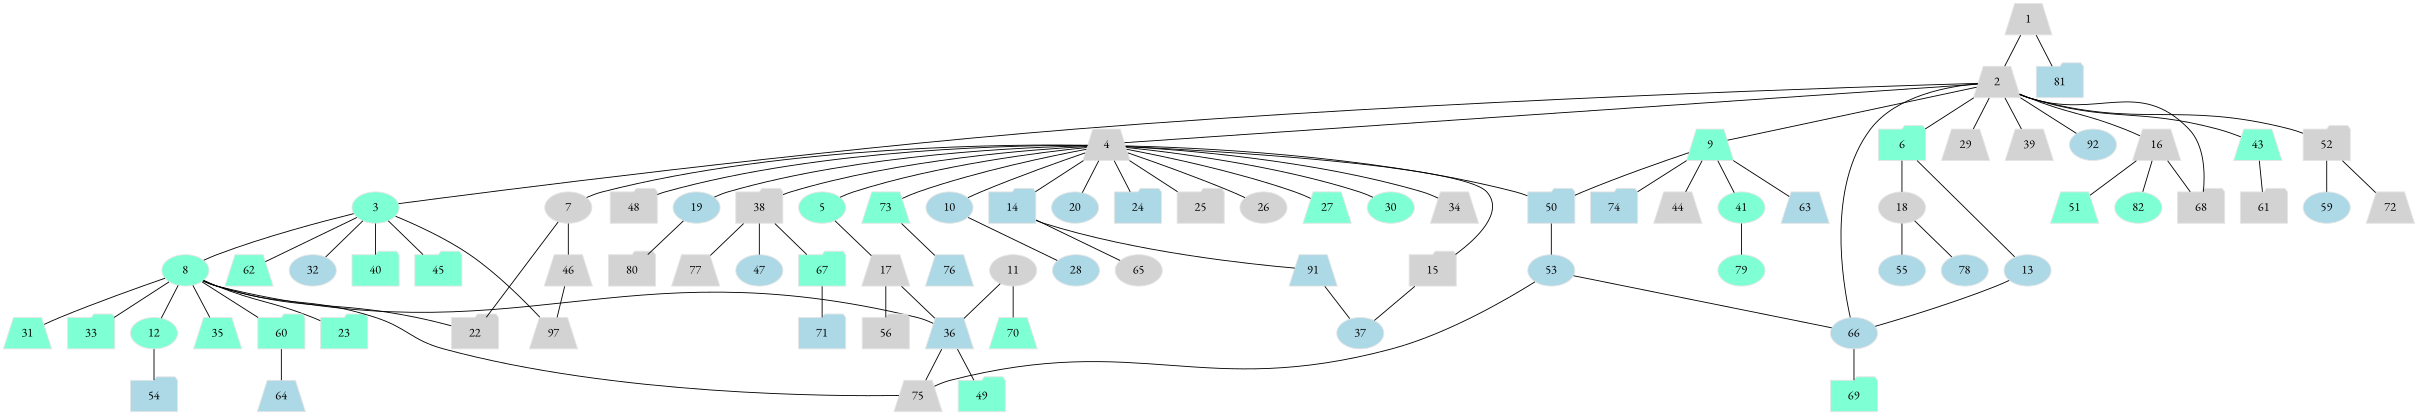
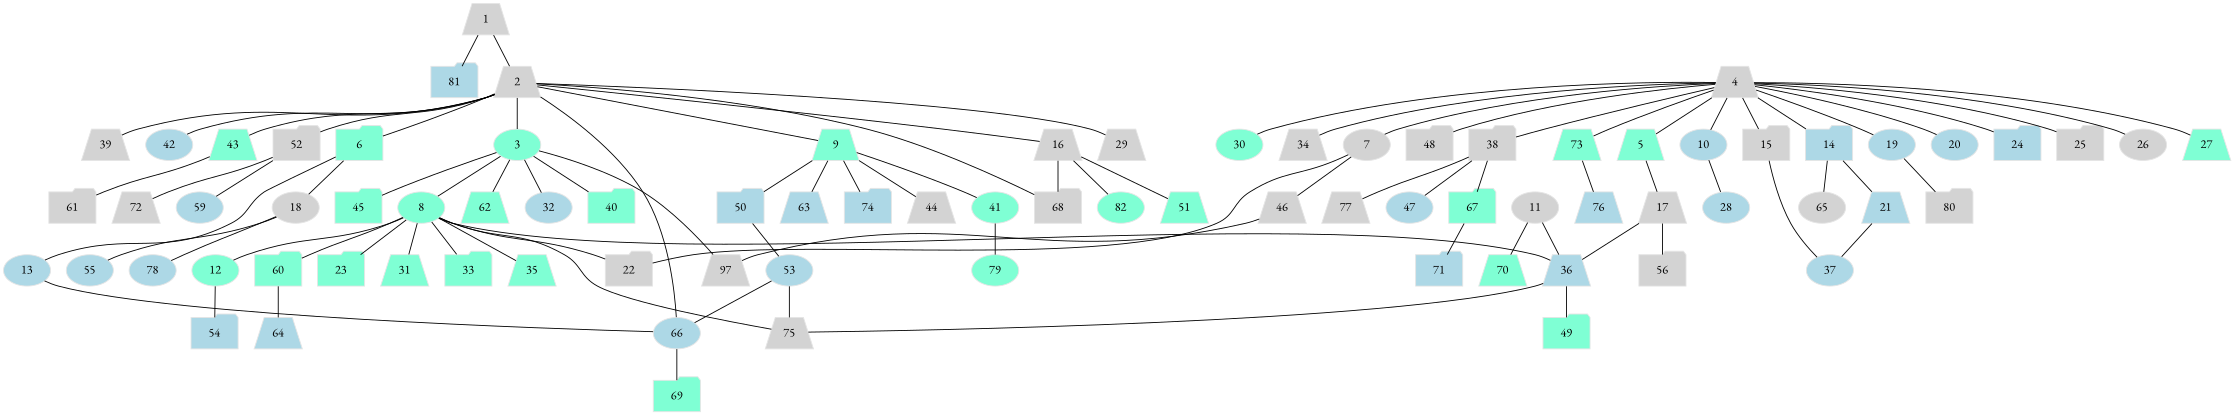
(1551, 113) -> none
(2093, 145) -> (169, 145)
(1328, 159) -> none
(822, 208) -> (1641, 145)
(1313, 270) -> (1886, 208)
